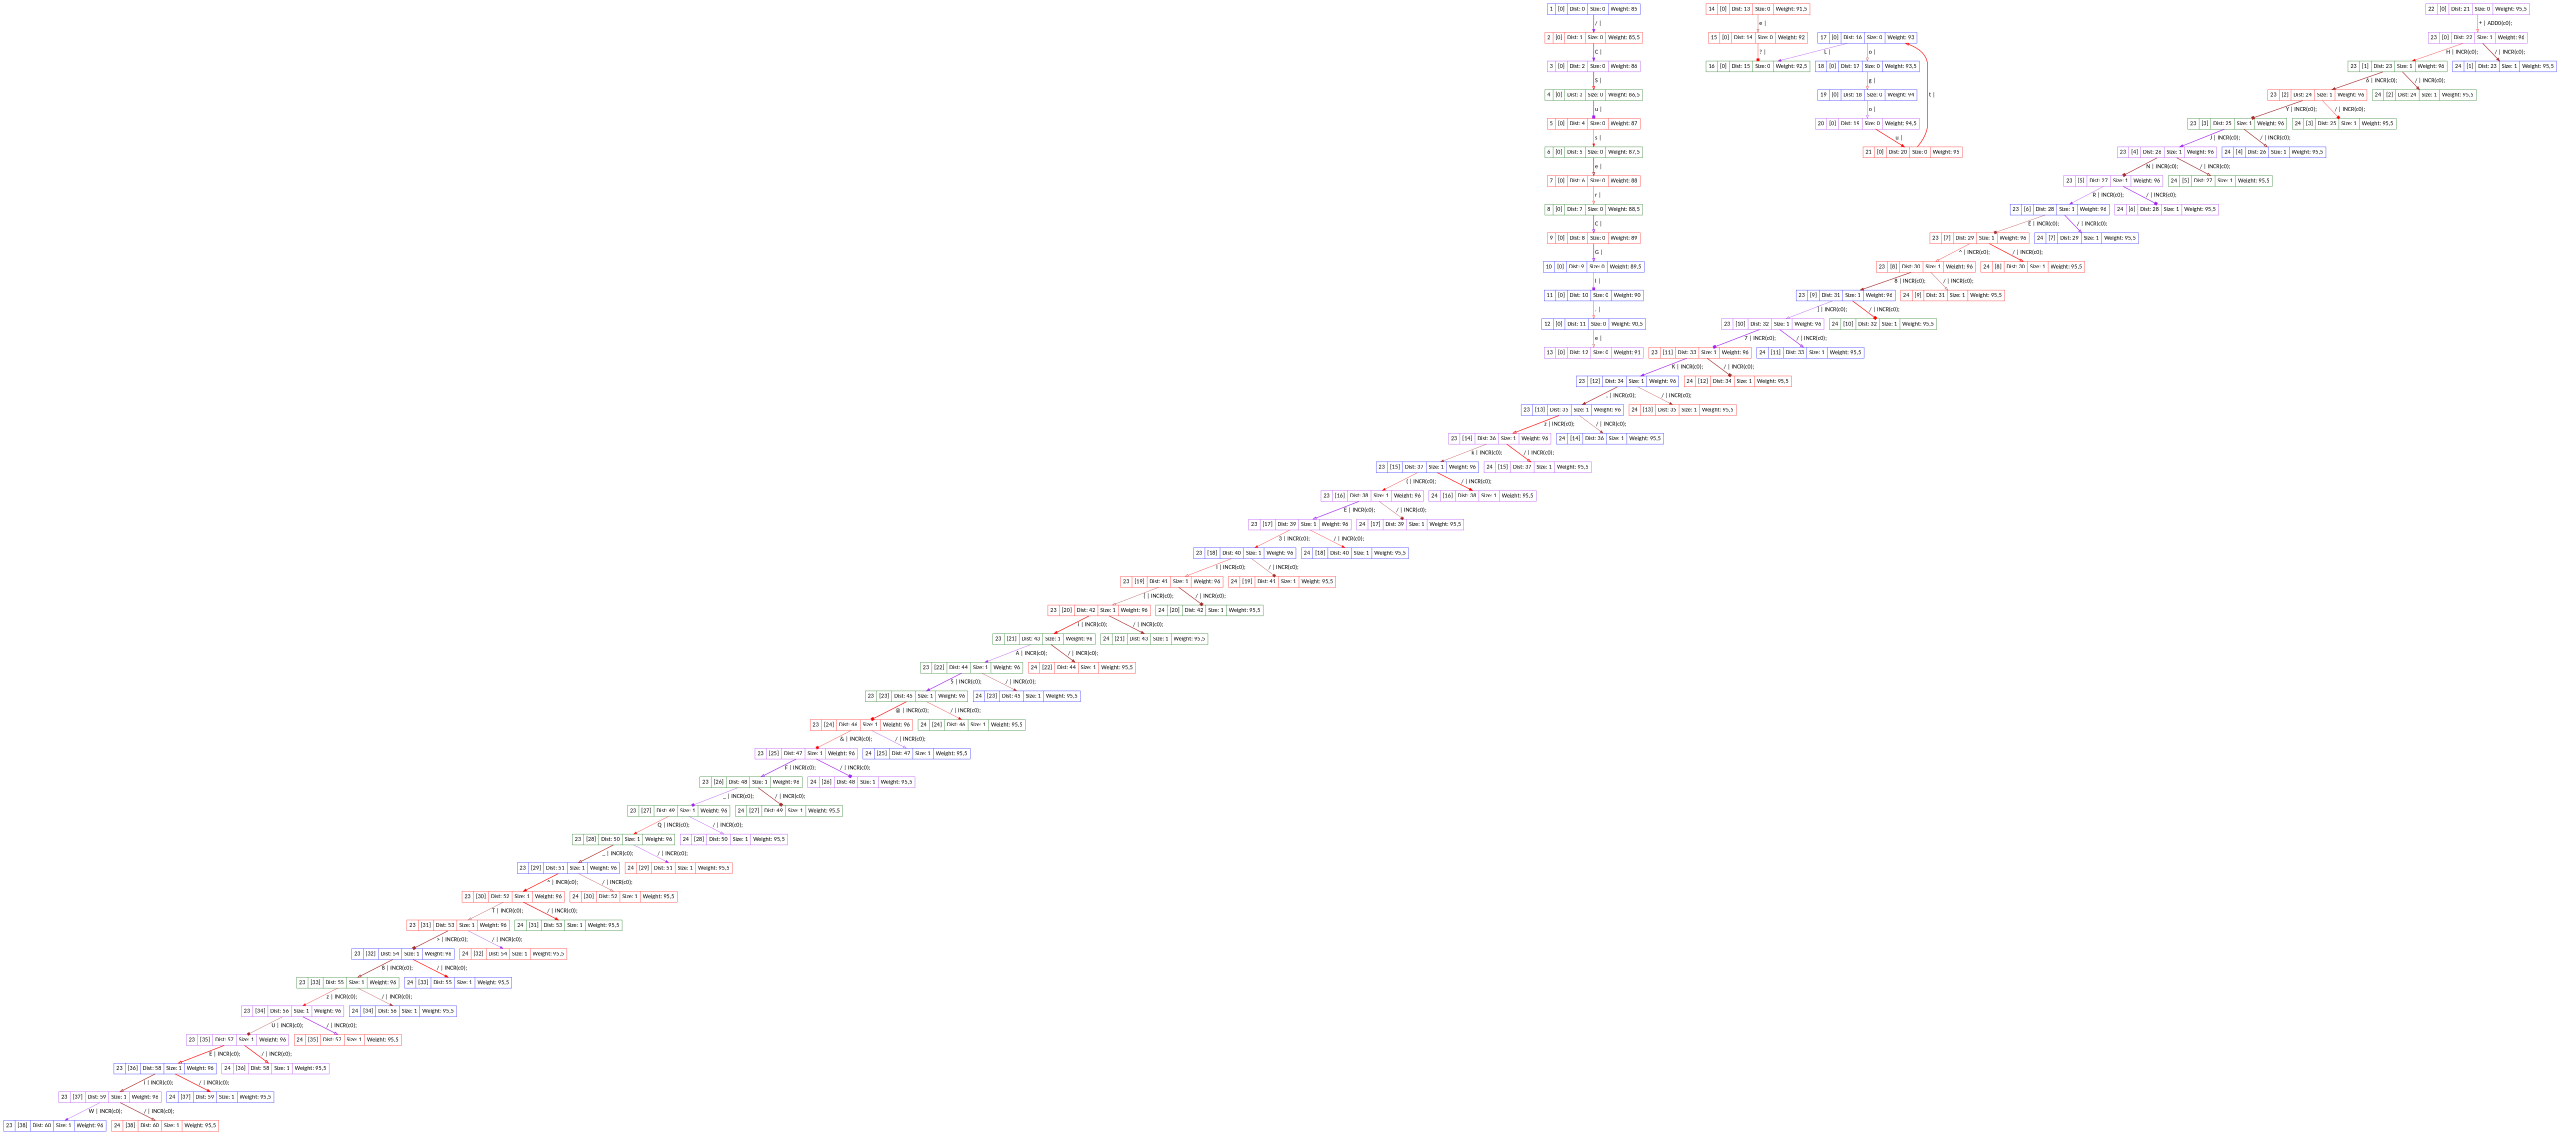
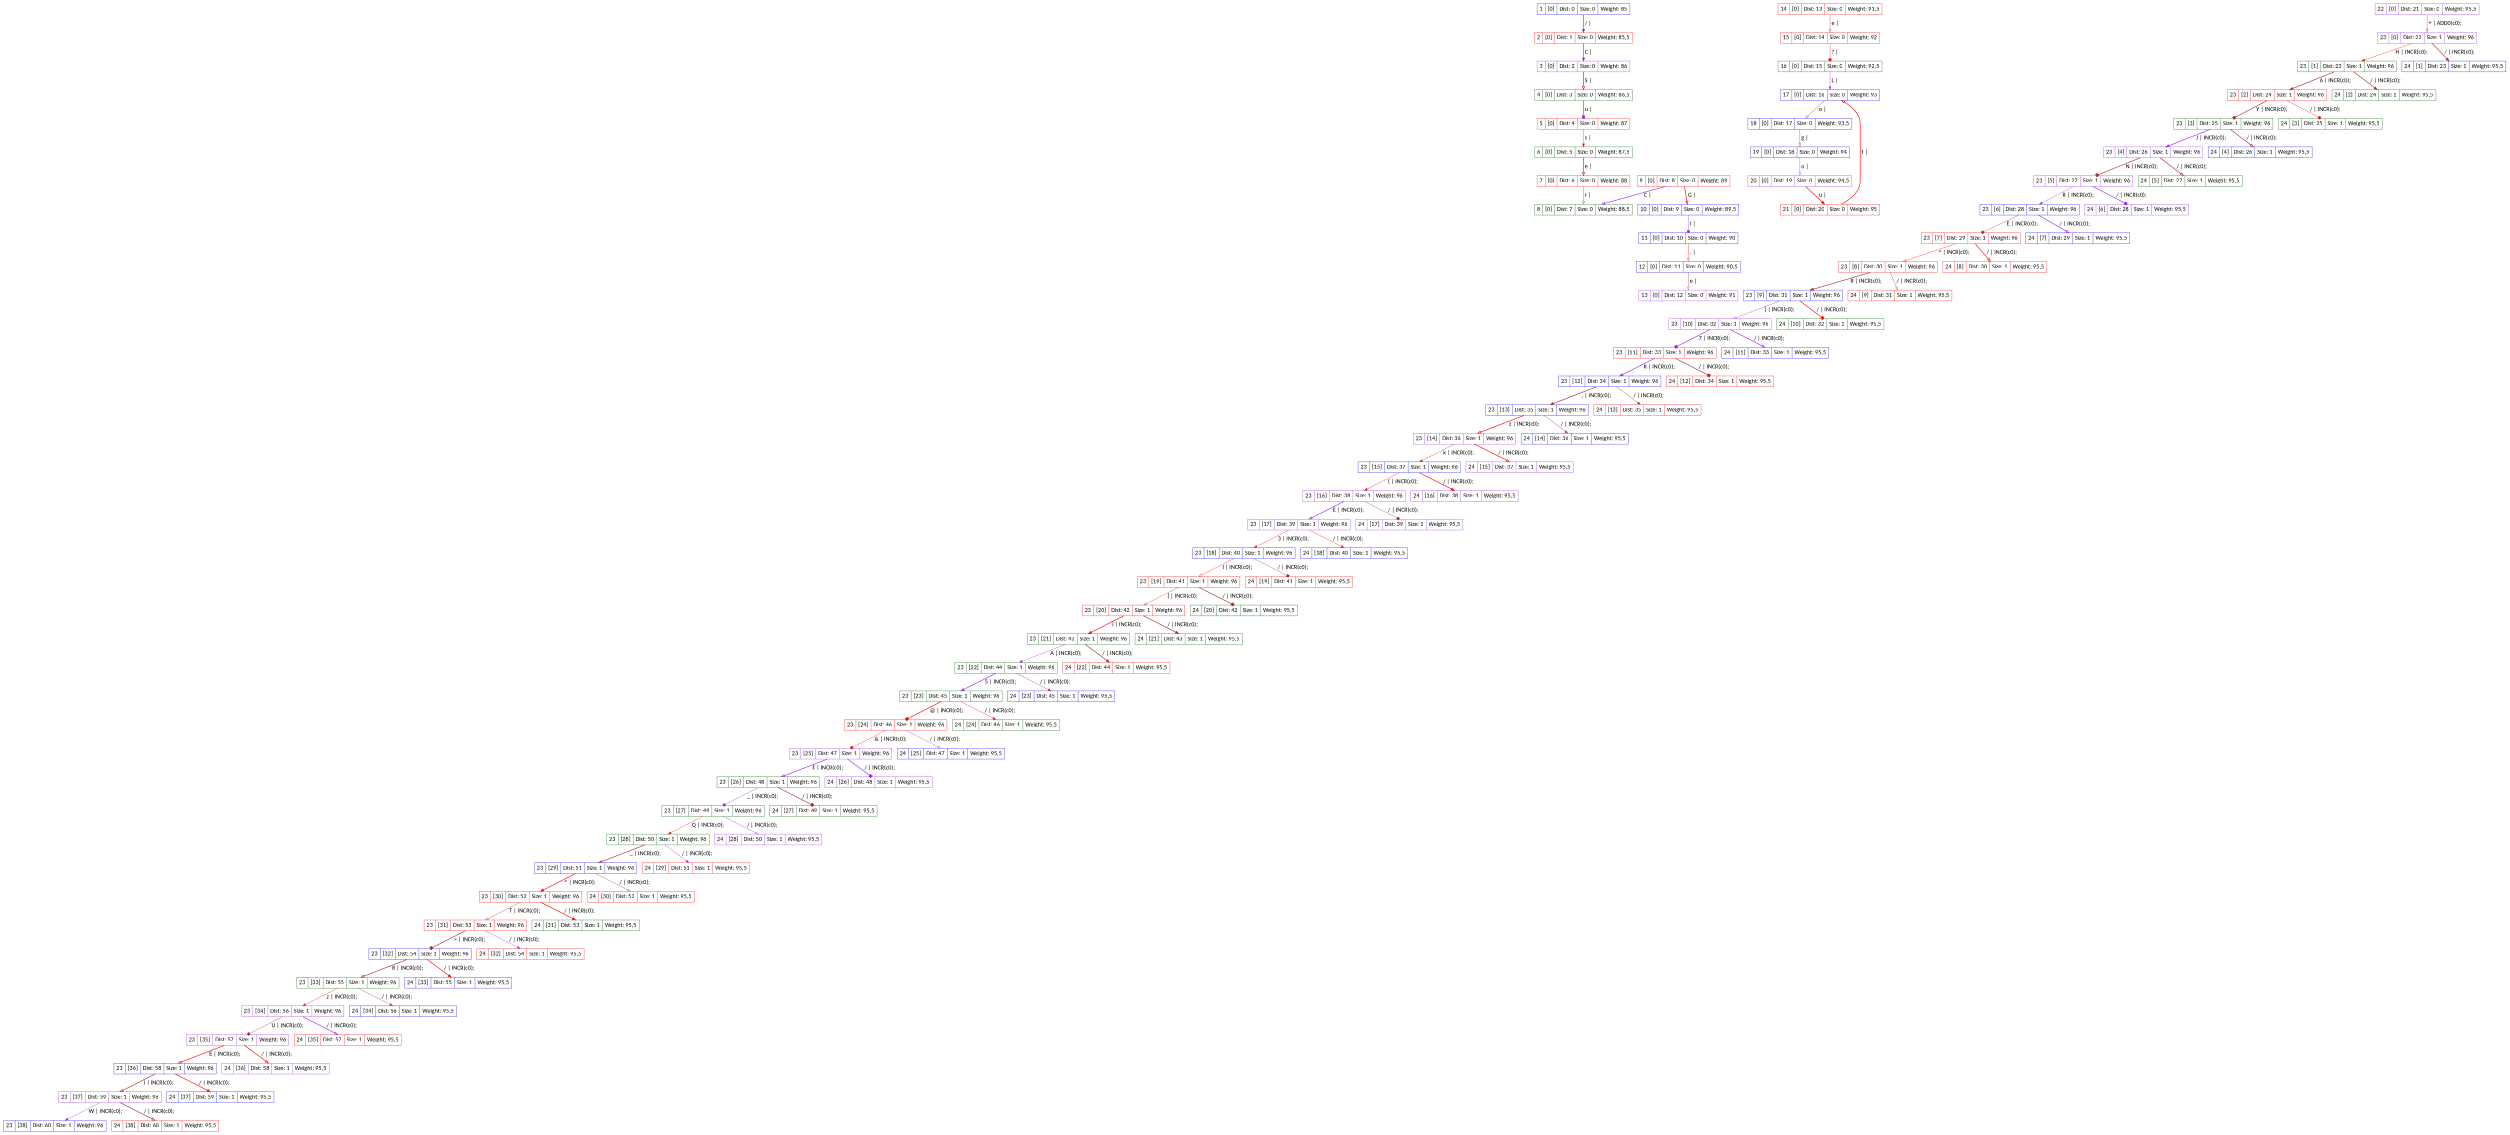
(1814, 52) -> (1830, 79)
(1594, 222) -> (1635, 195)
(1594, 251) -> (1686, 194)
